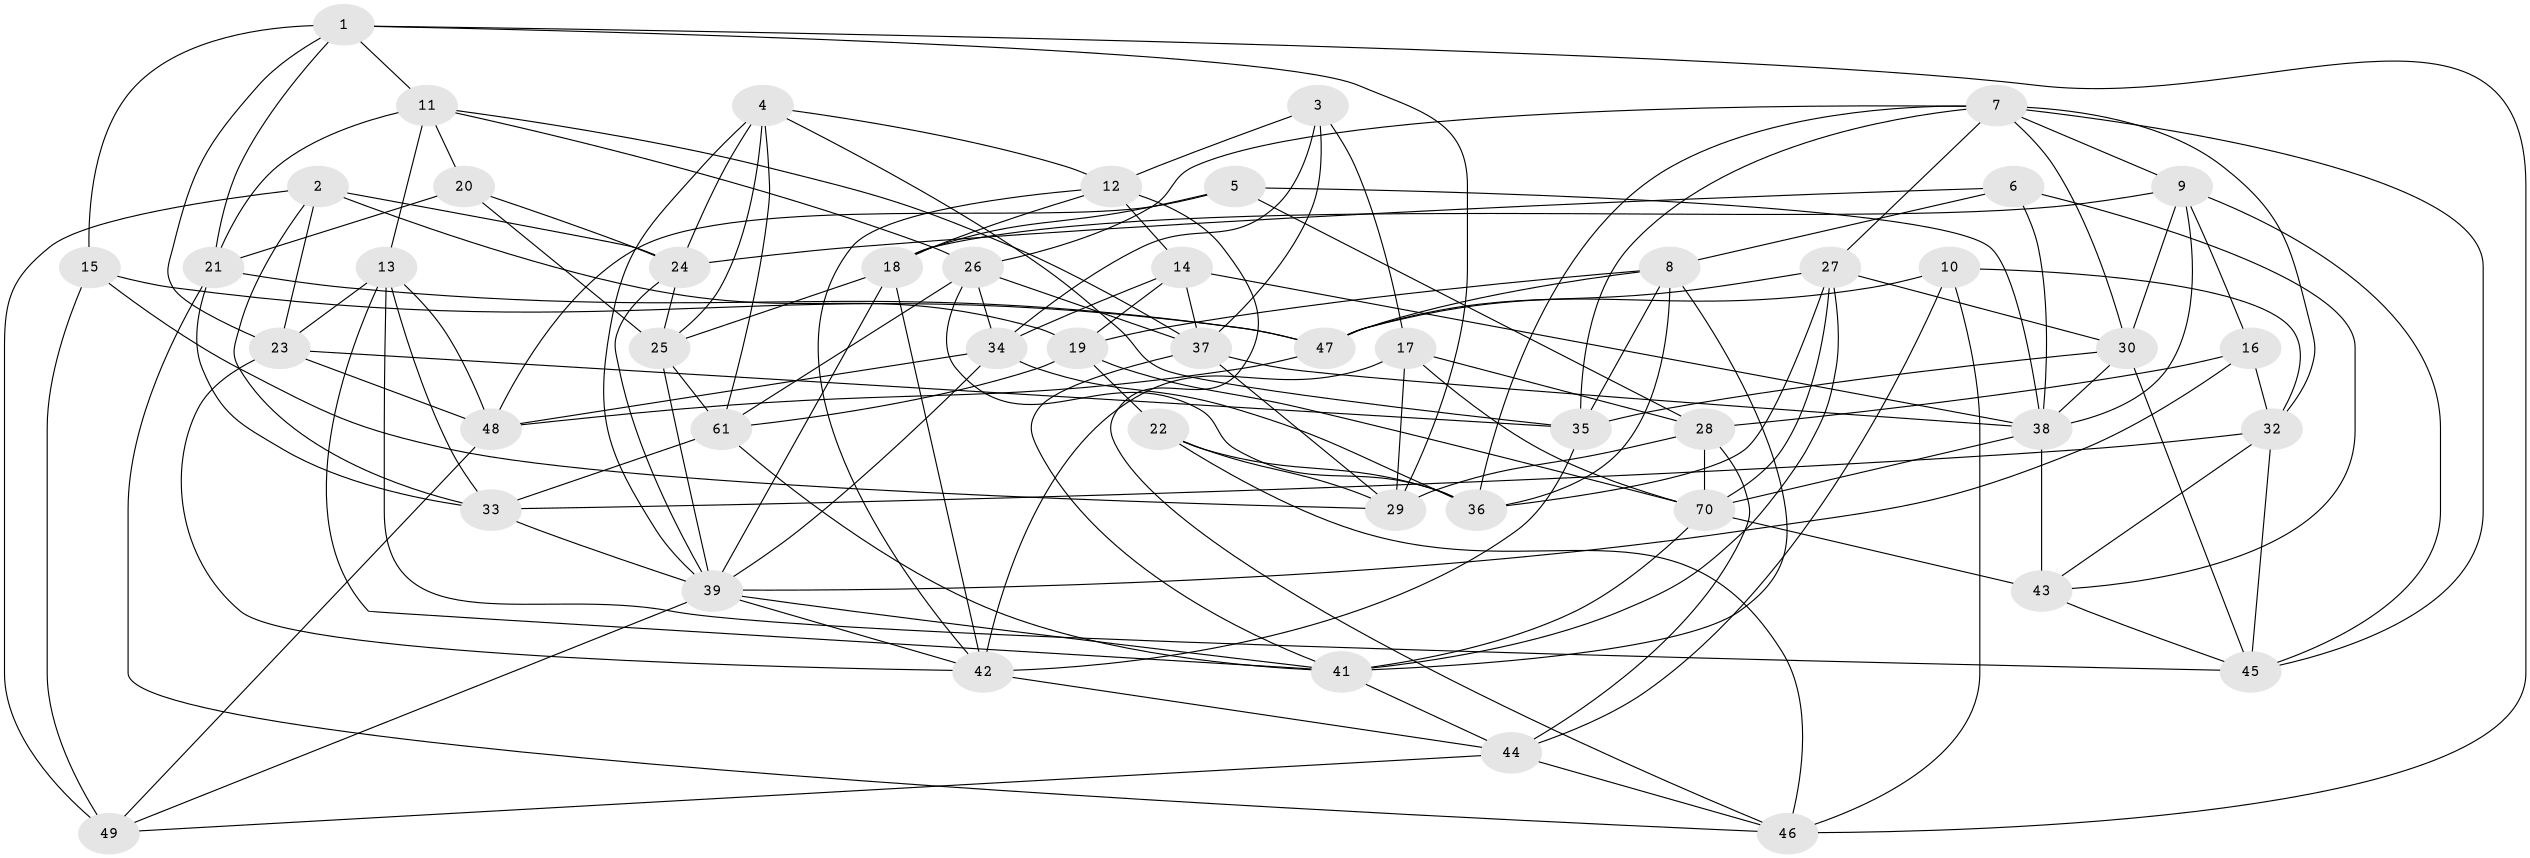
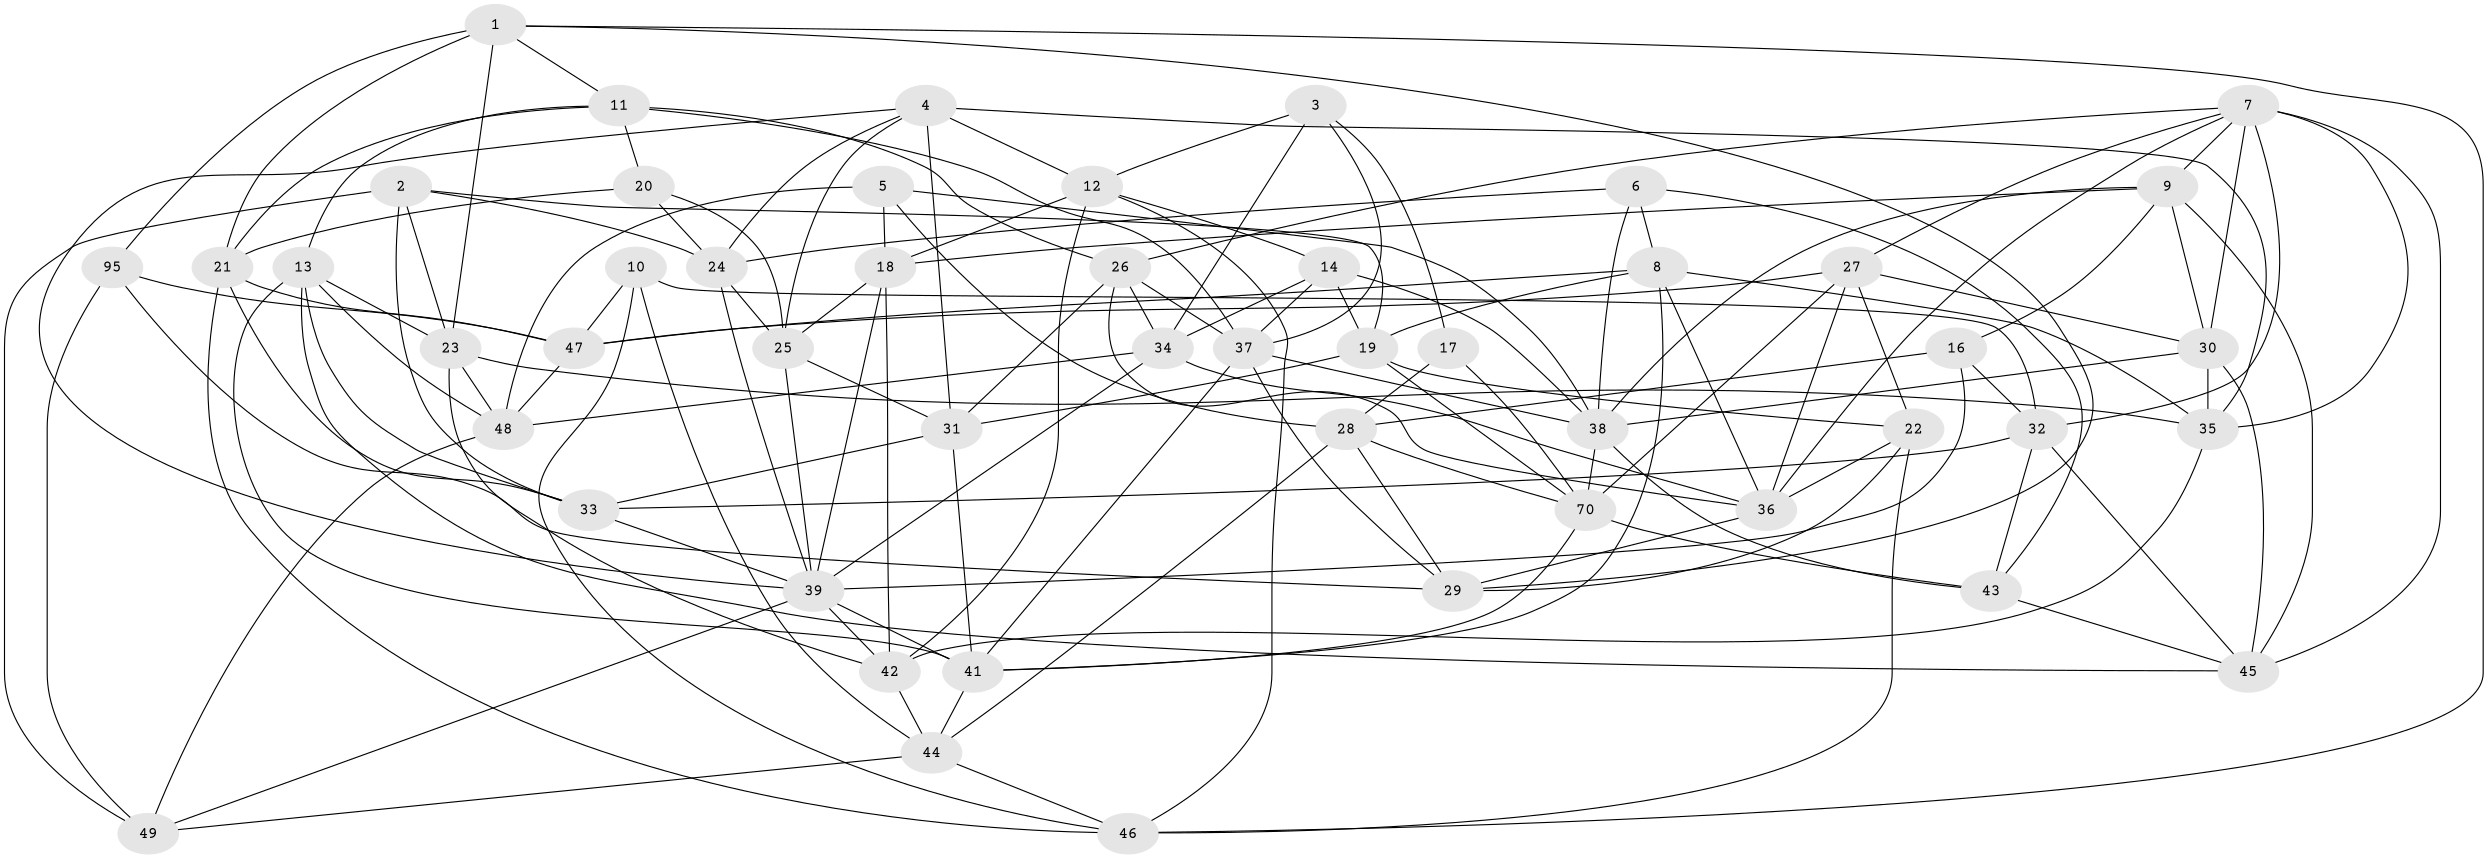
(90, 267) -> (112, 267)
(1105, 421) -> none
(721, 429) -> (952, 429)
(1400, 441) -> (1642, 542)
(1706, 564) -> (1883, 348)
